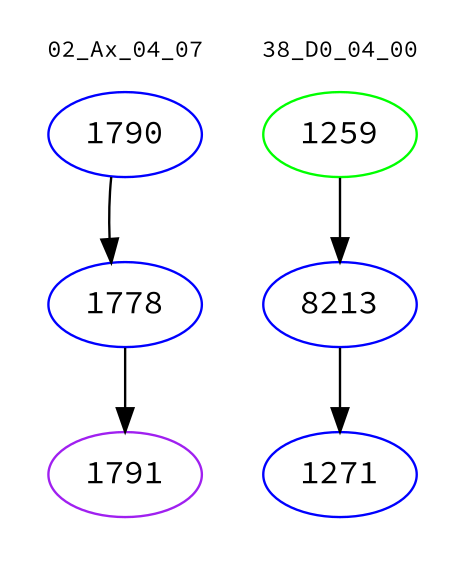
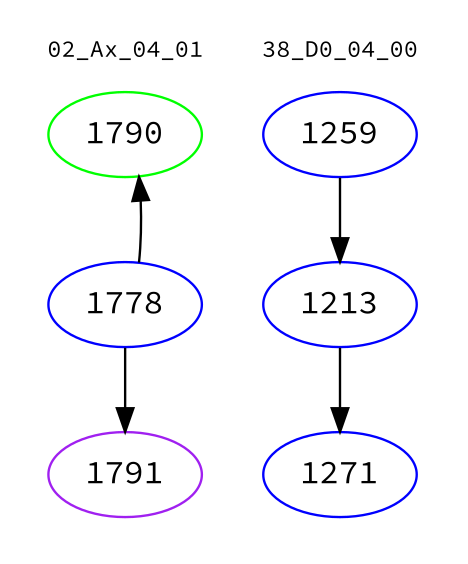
(126, 51) -> (126, 51)
(125, 135) -> (125, 135)
(340, 135) -> (340, 135)
(109, 208) -> (141, 232)
(340, 305) -> (340, 305)
